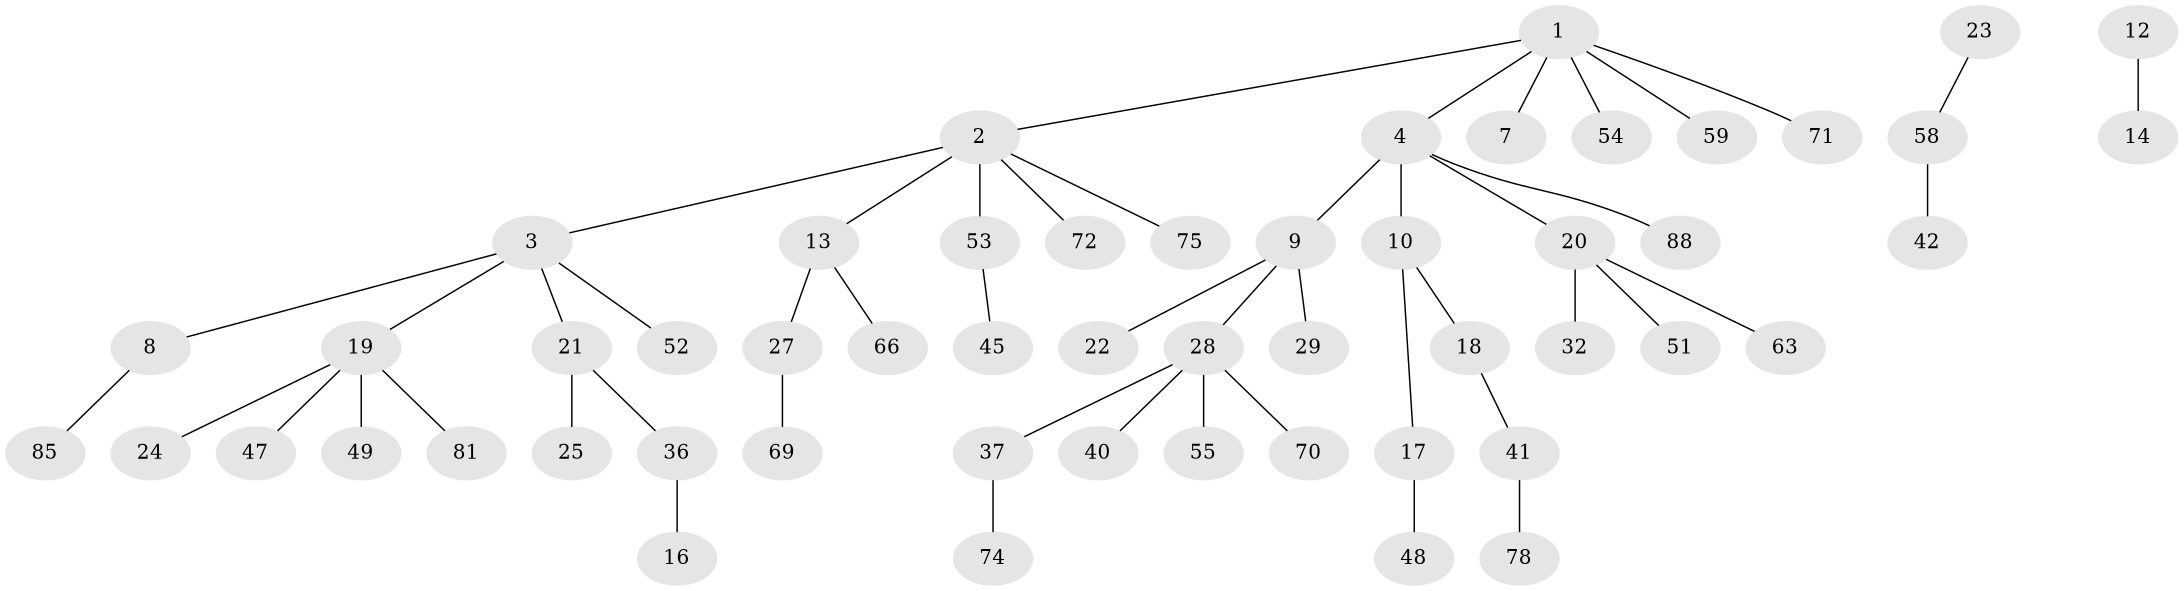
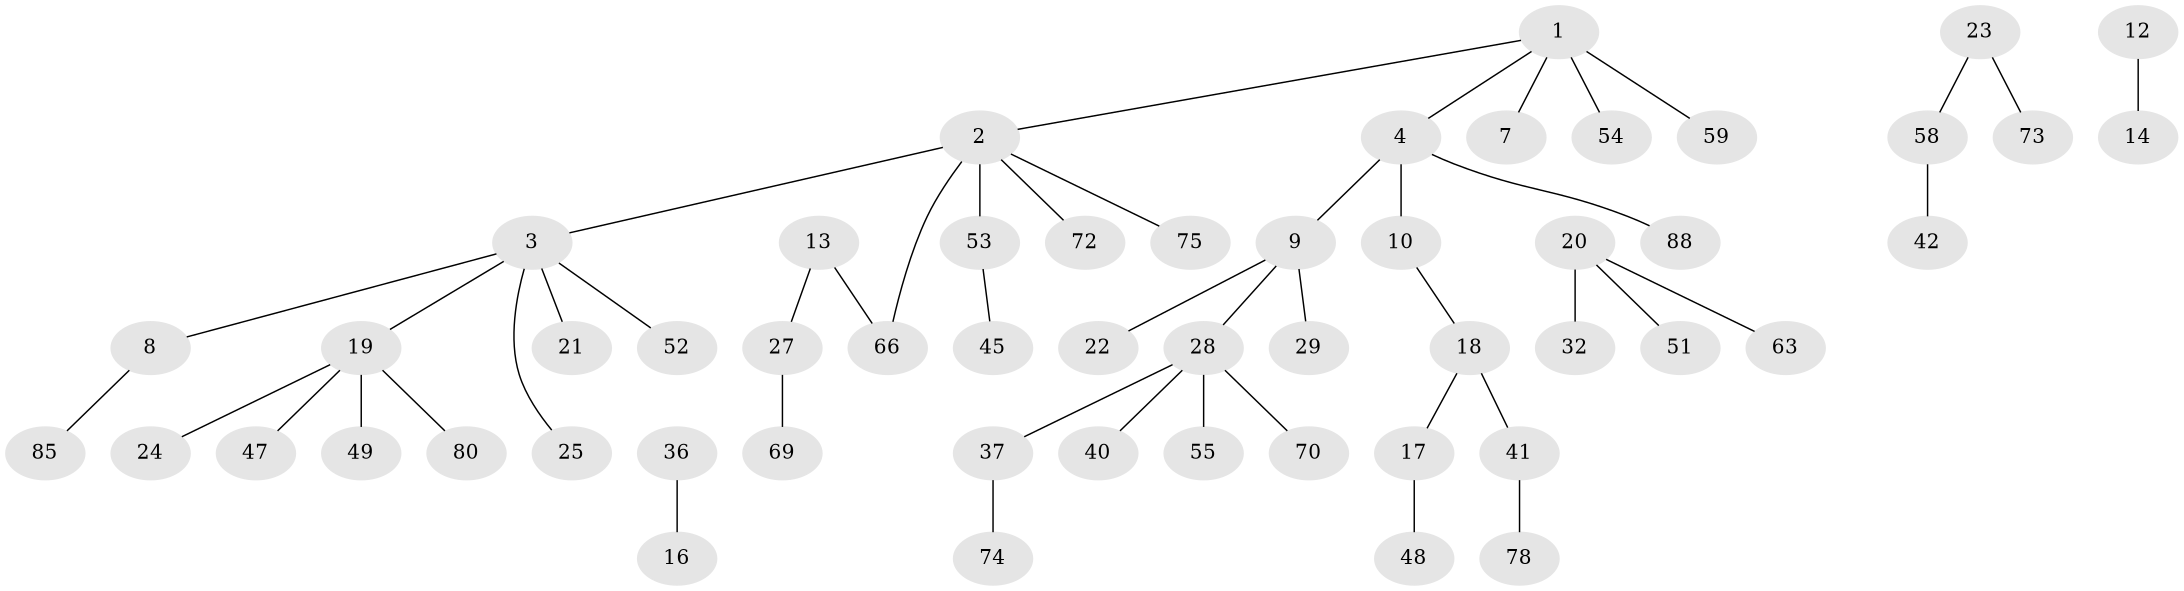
(1822, 137) -> none
none -> (2033, 137)
(899, 190) -> (918, 238)
(1488, 190) -> none
(1408, 348) -> (1442, 401)
(572, 401) -> (515, 354)
(624, 401) -> none
(467, 453) -> (467, 453)
